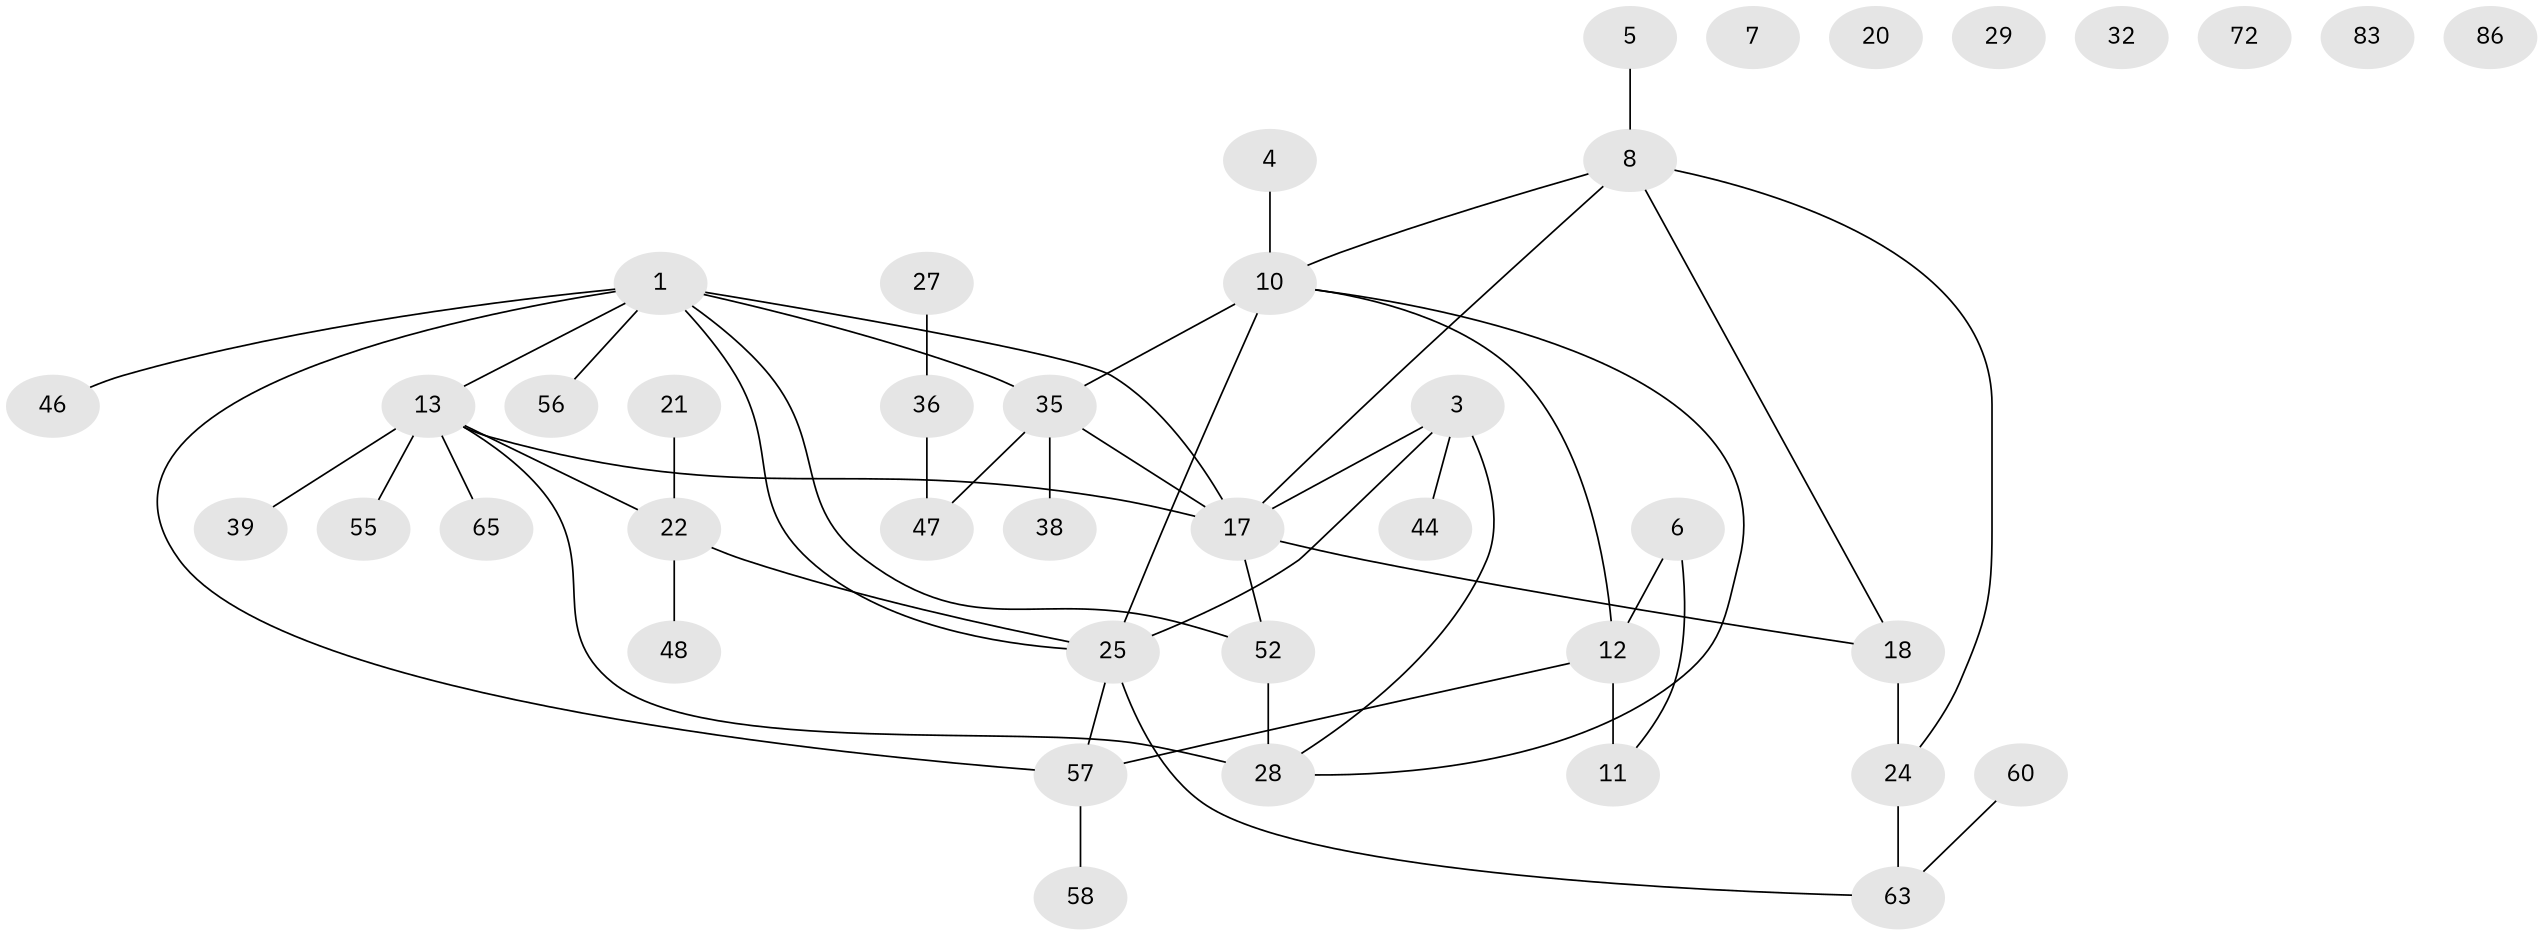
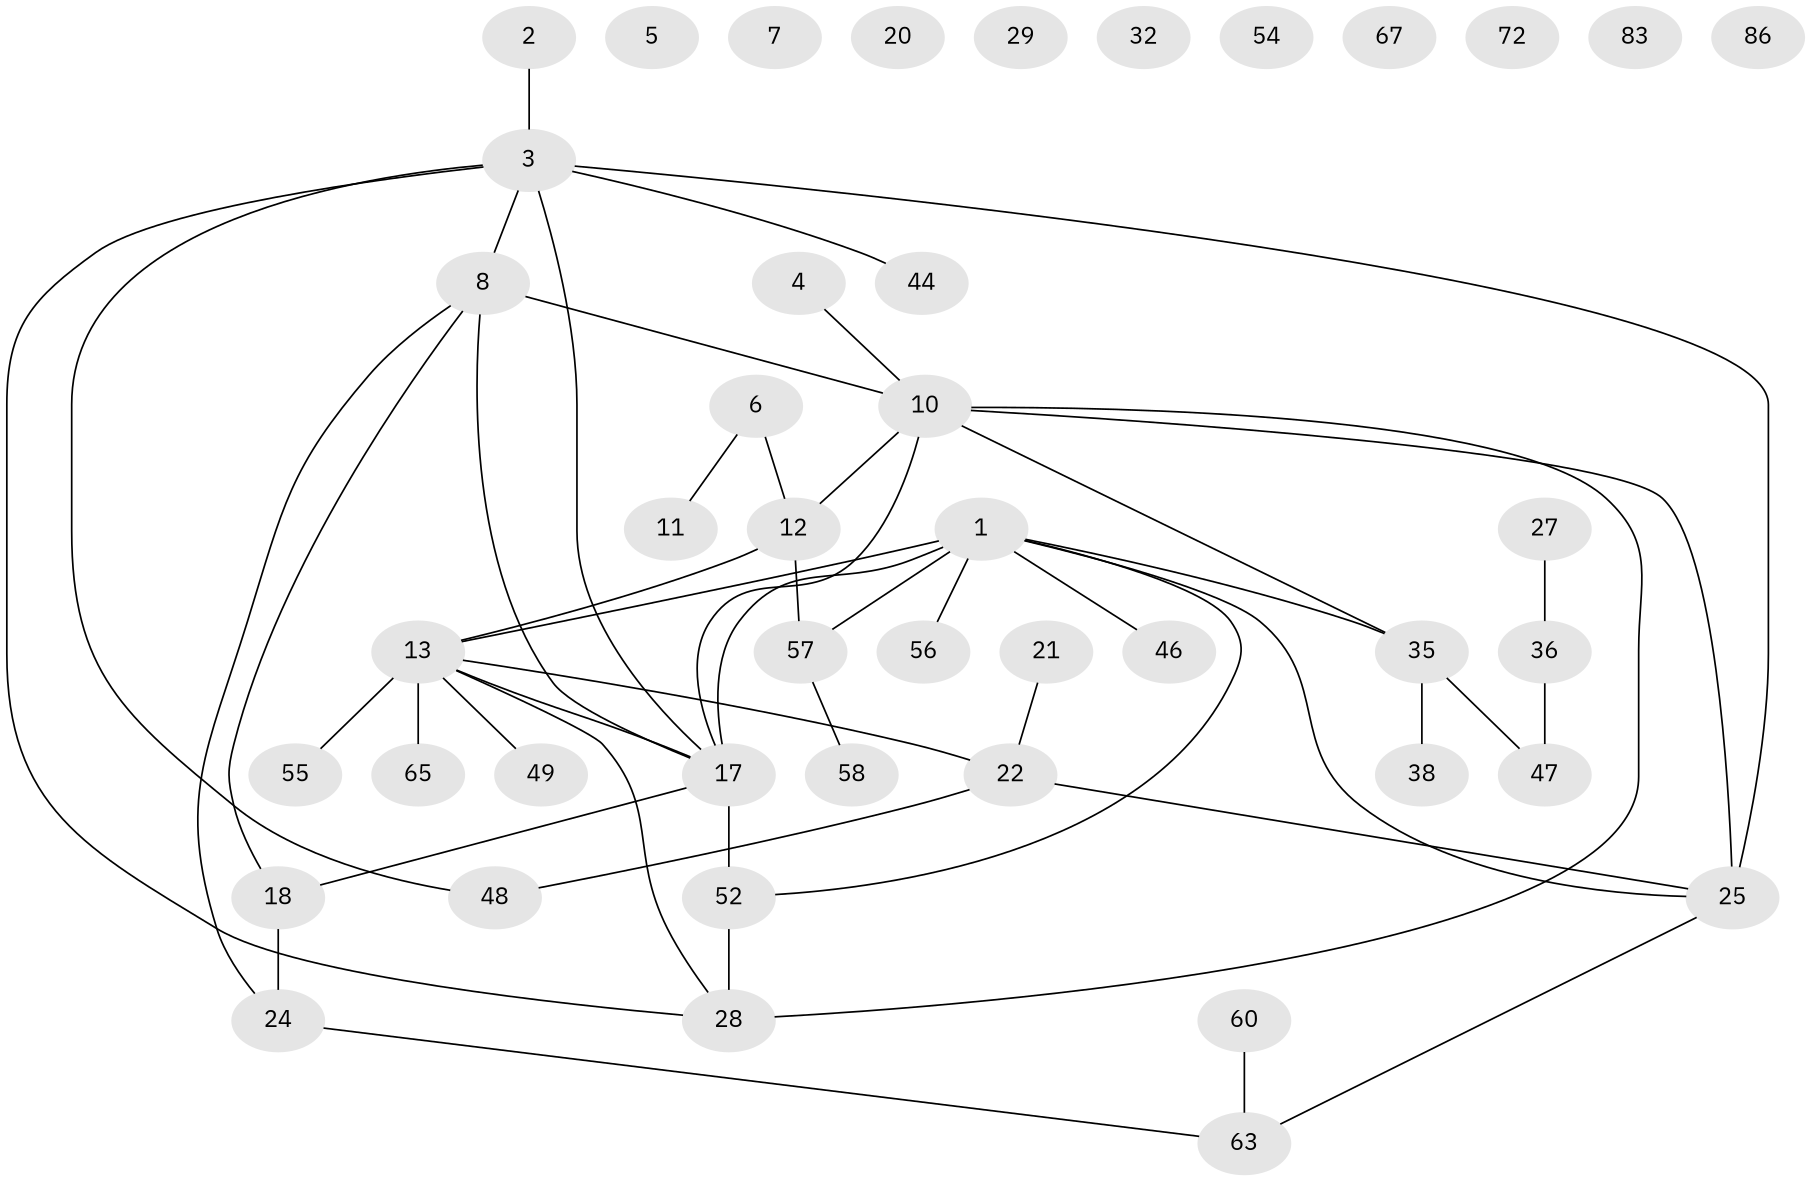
none -> (529, 38)
none -> (1267, 38)
none -> (1389, 38)
(1630, 99) -> (506, 222)
(1144, 468) -> (734, 599)
none -> (72, 494)
(241, 529) -> (541, 775)
(1613, 708) -> (611, 600)
(1097, 714) -> none
